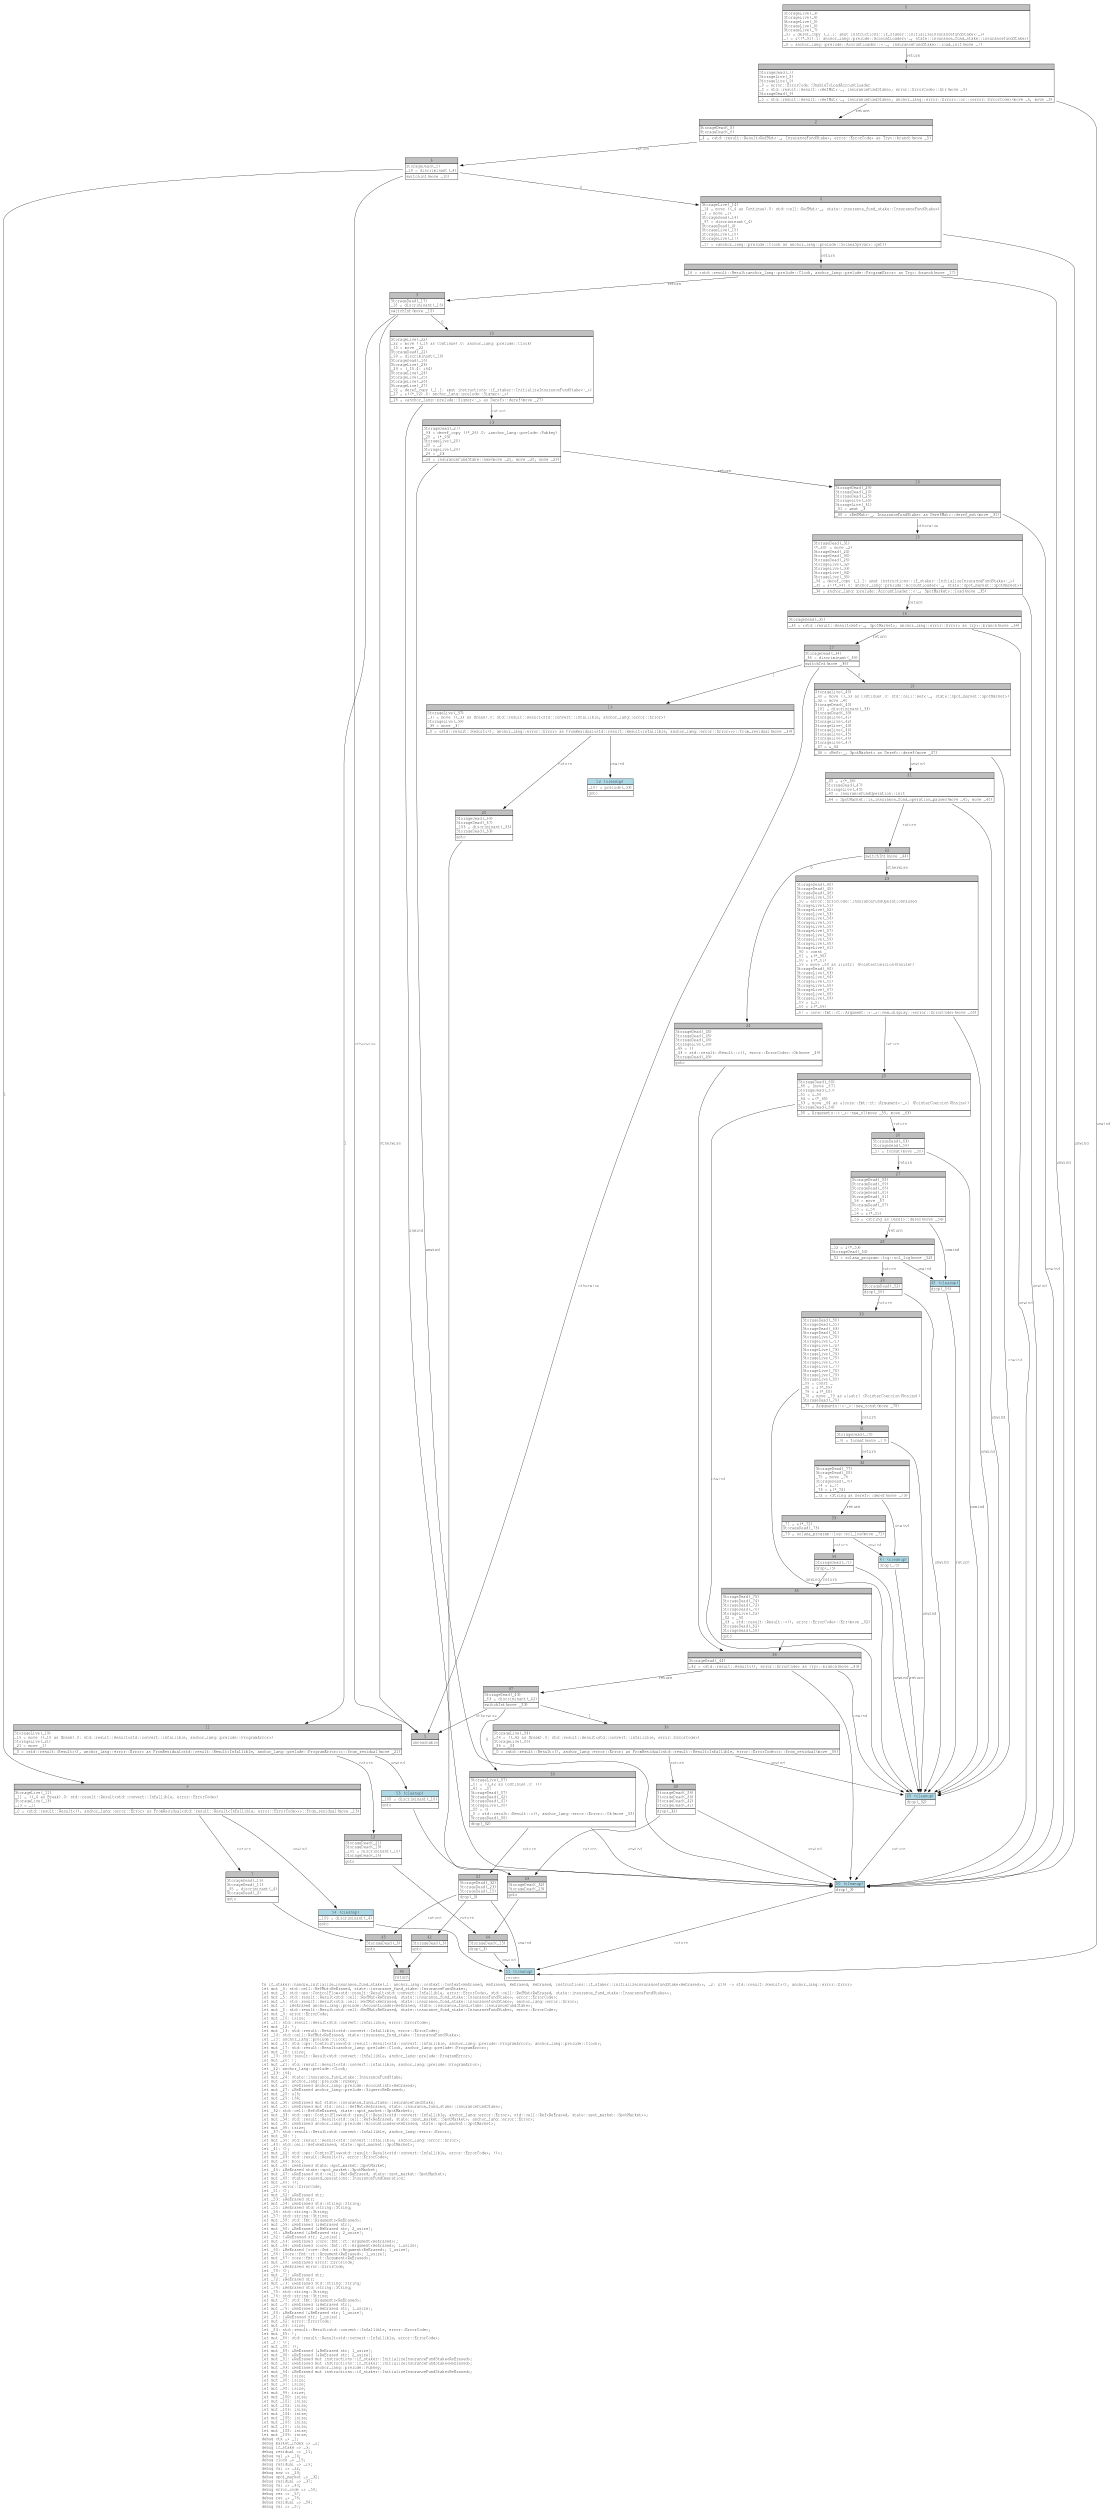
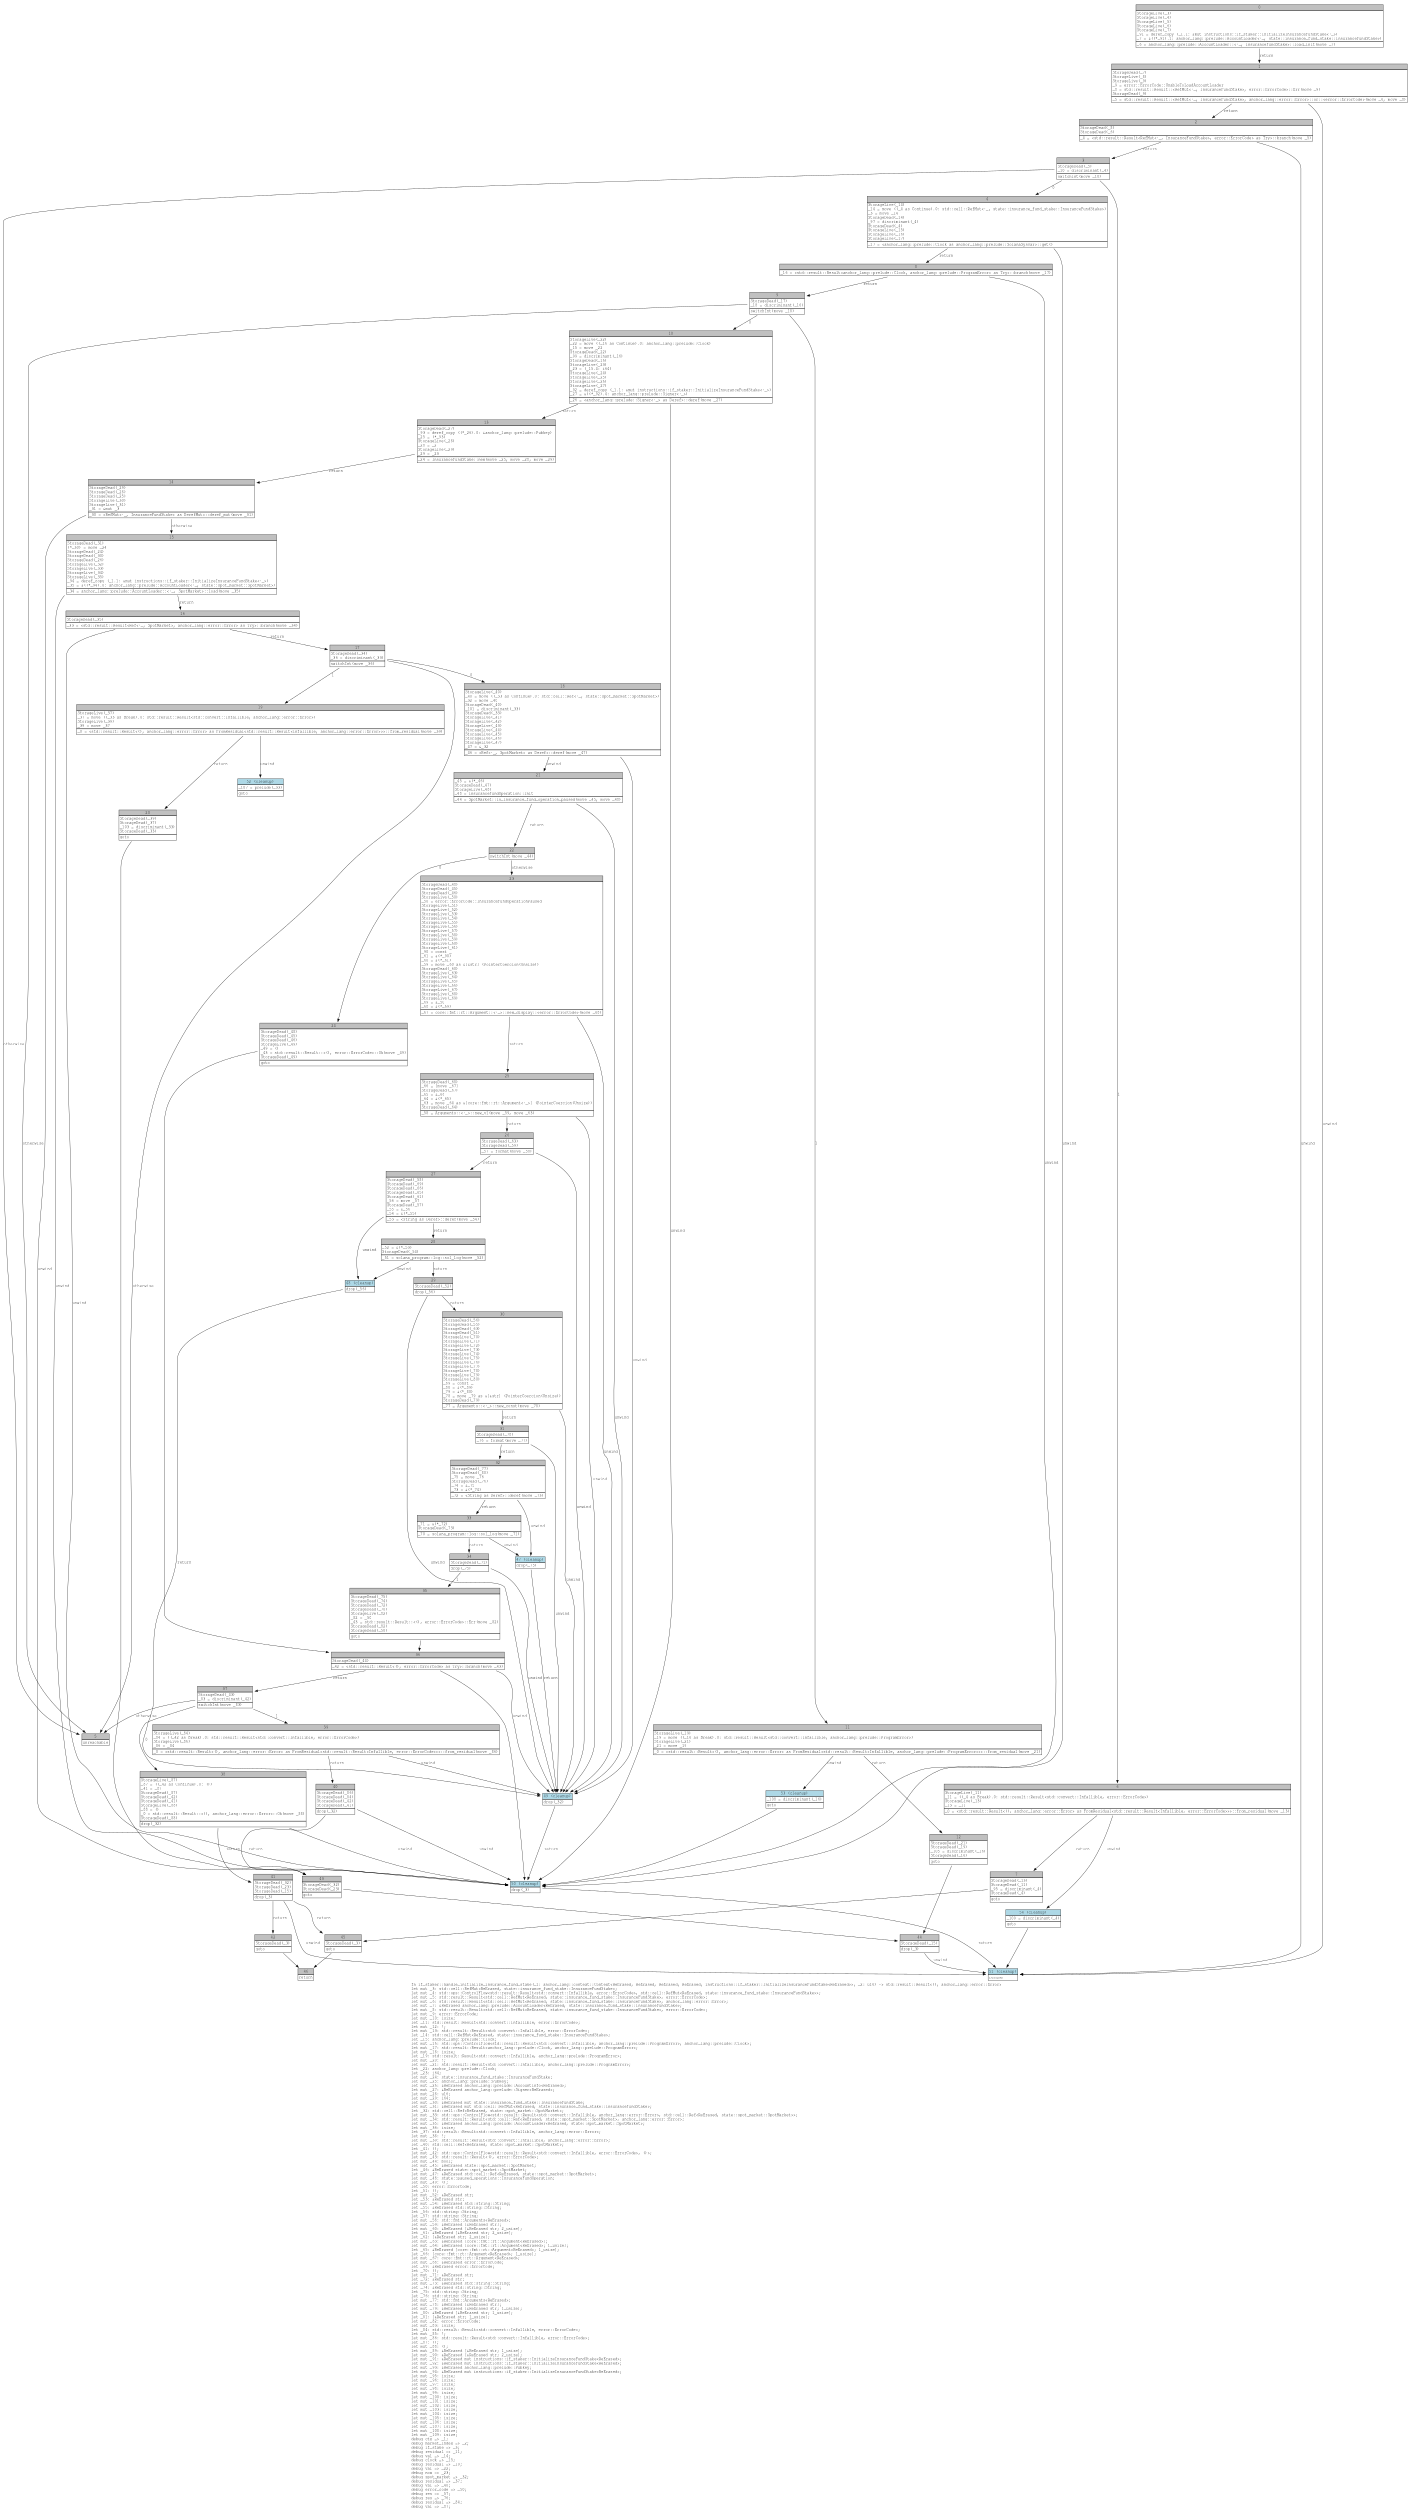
none -> (1301, 1171)
(428, 1317) -> none
(830, 1580) -> (457, 1580)
